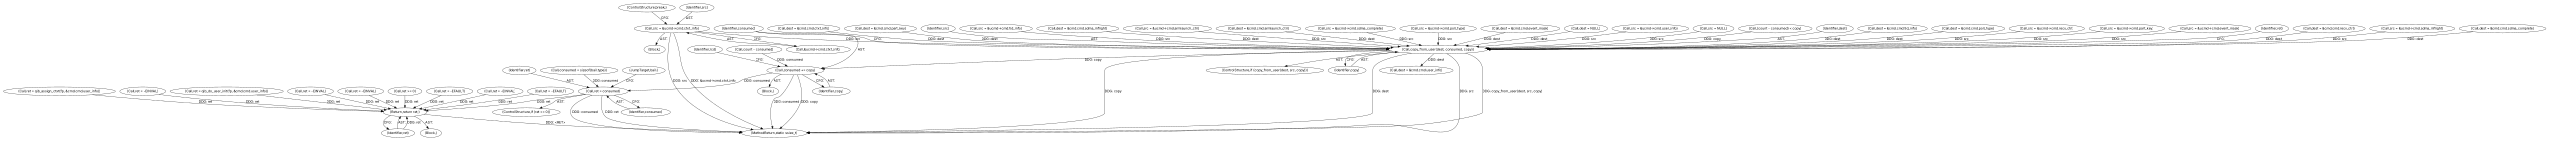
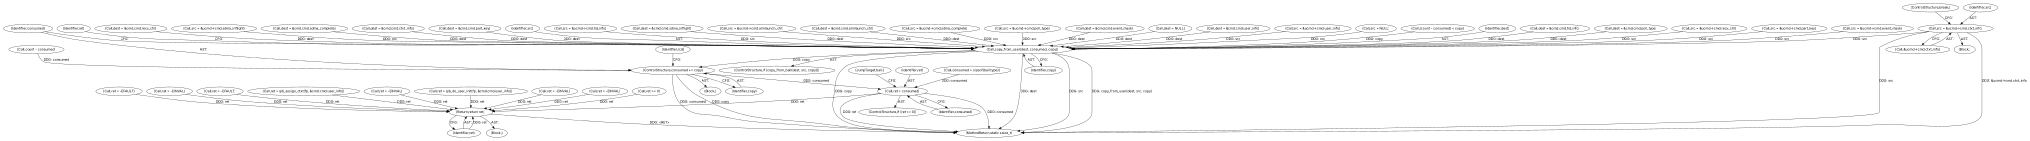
(1428, 59) -> (1137, 40)
(795, 70) -> (673, 70)
(1265, 70) -> (777, 70)
